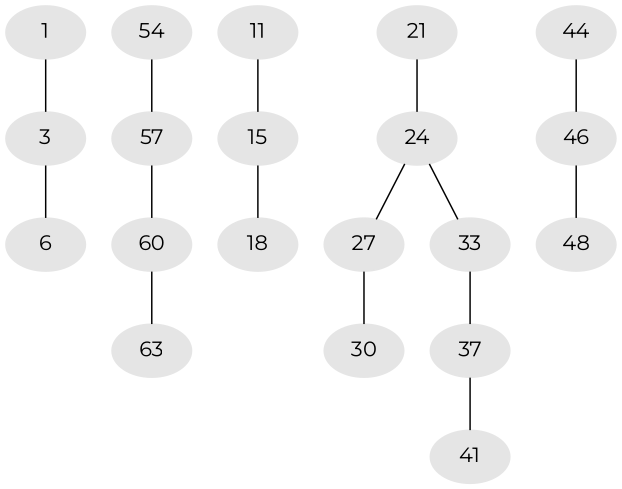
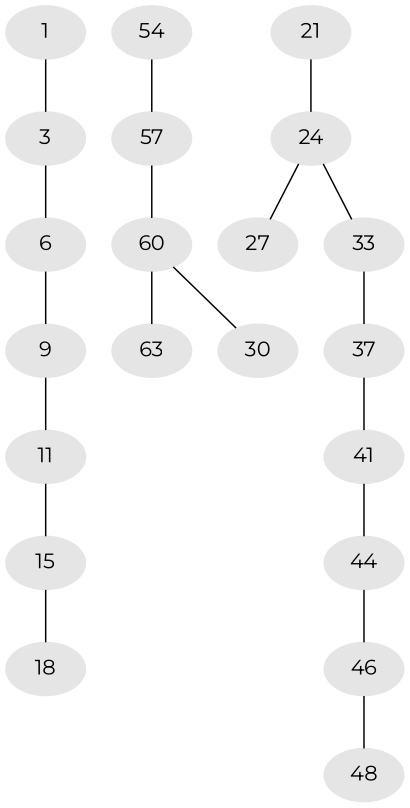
(364, 298) -> (205, 298)
none -> (46, 351)
none -> (364, 510)
